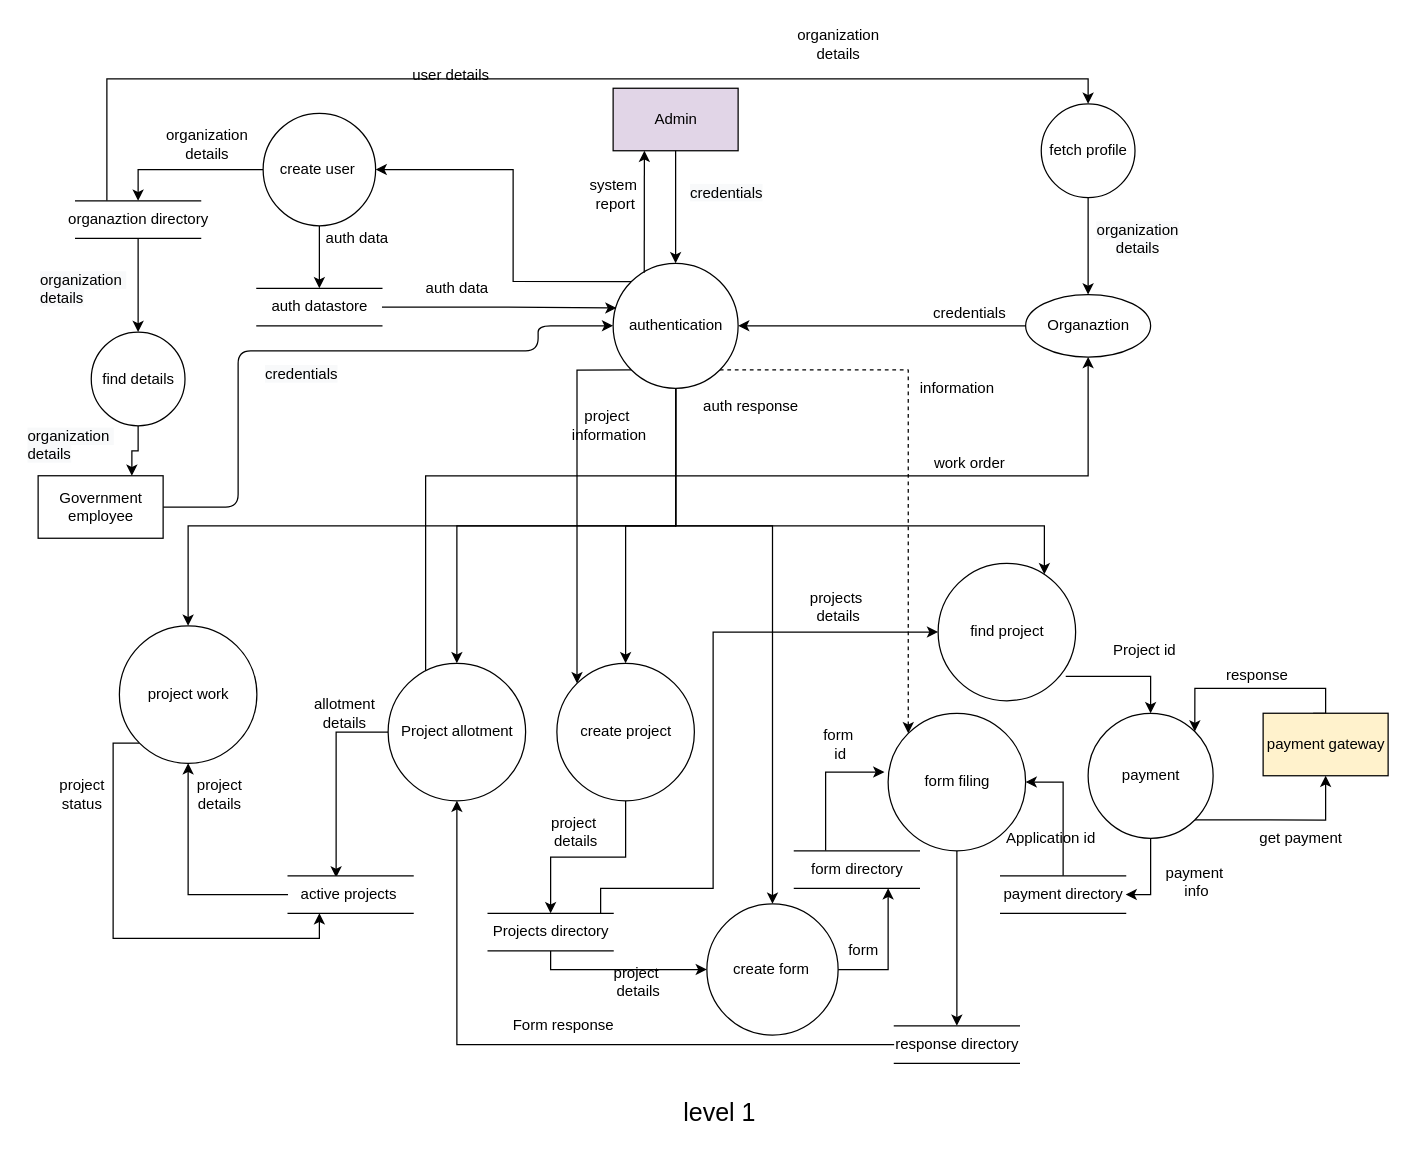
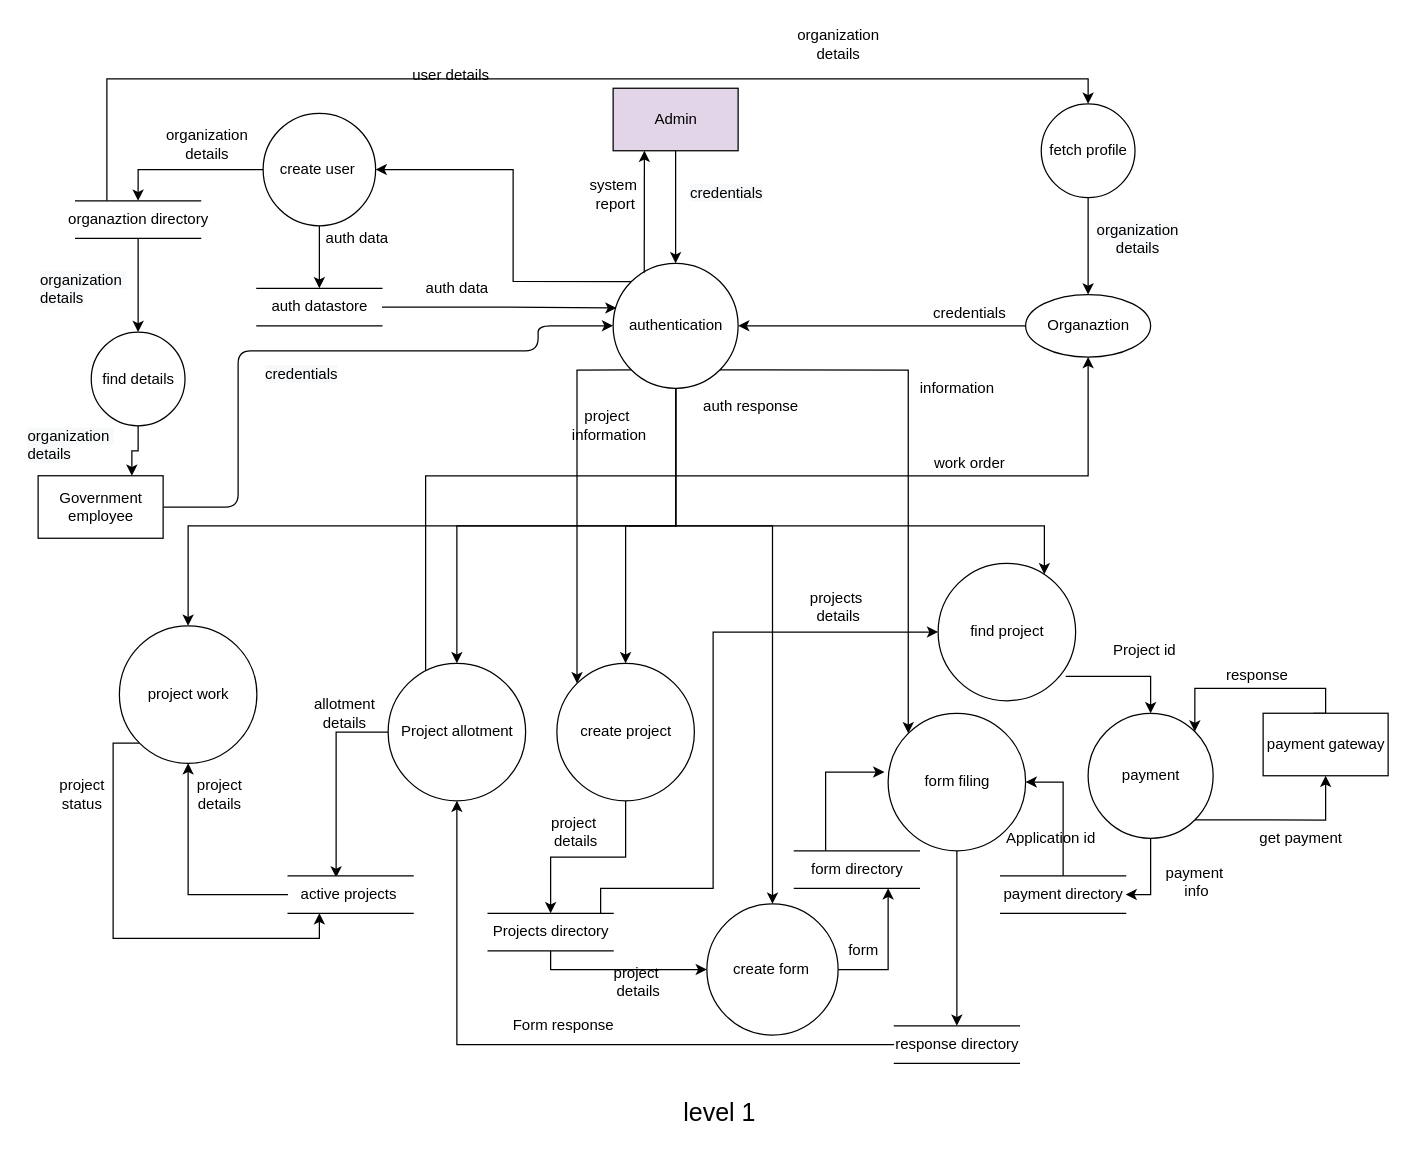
(908, 453) -> (908, 453)
(838, 744) -> none
(1326, 744) -> (1326, 744)
